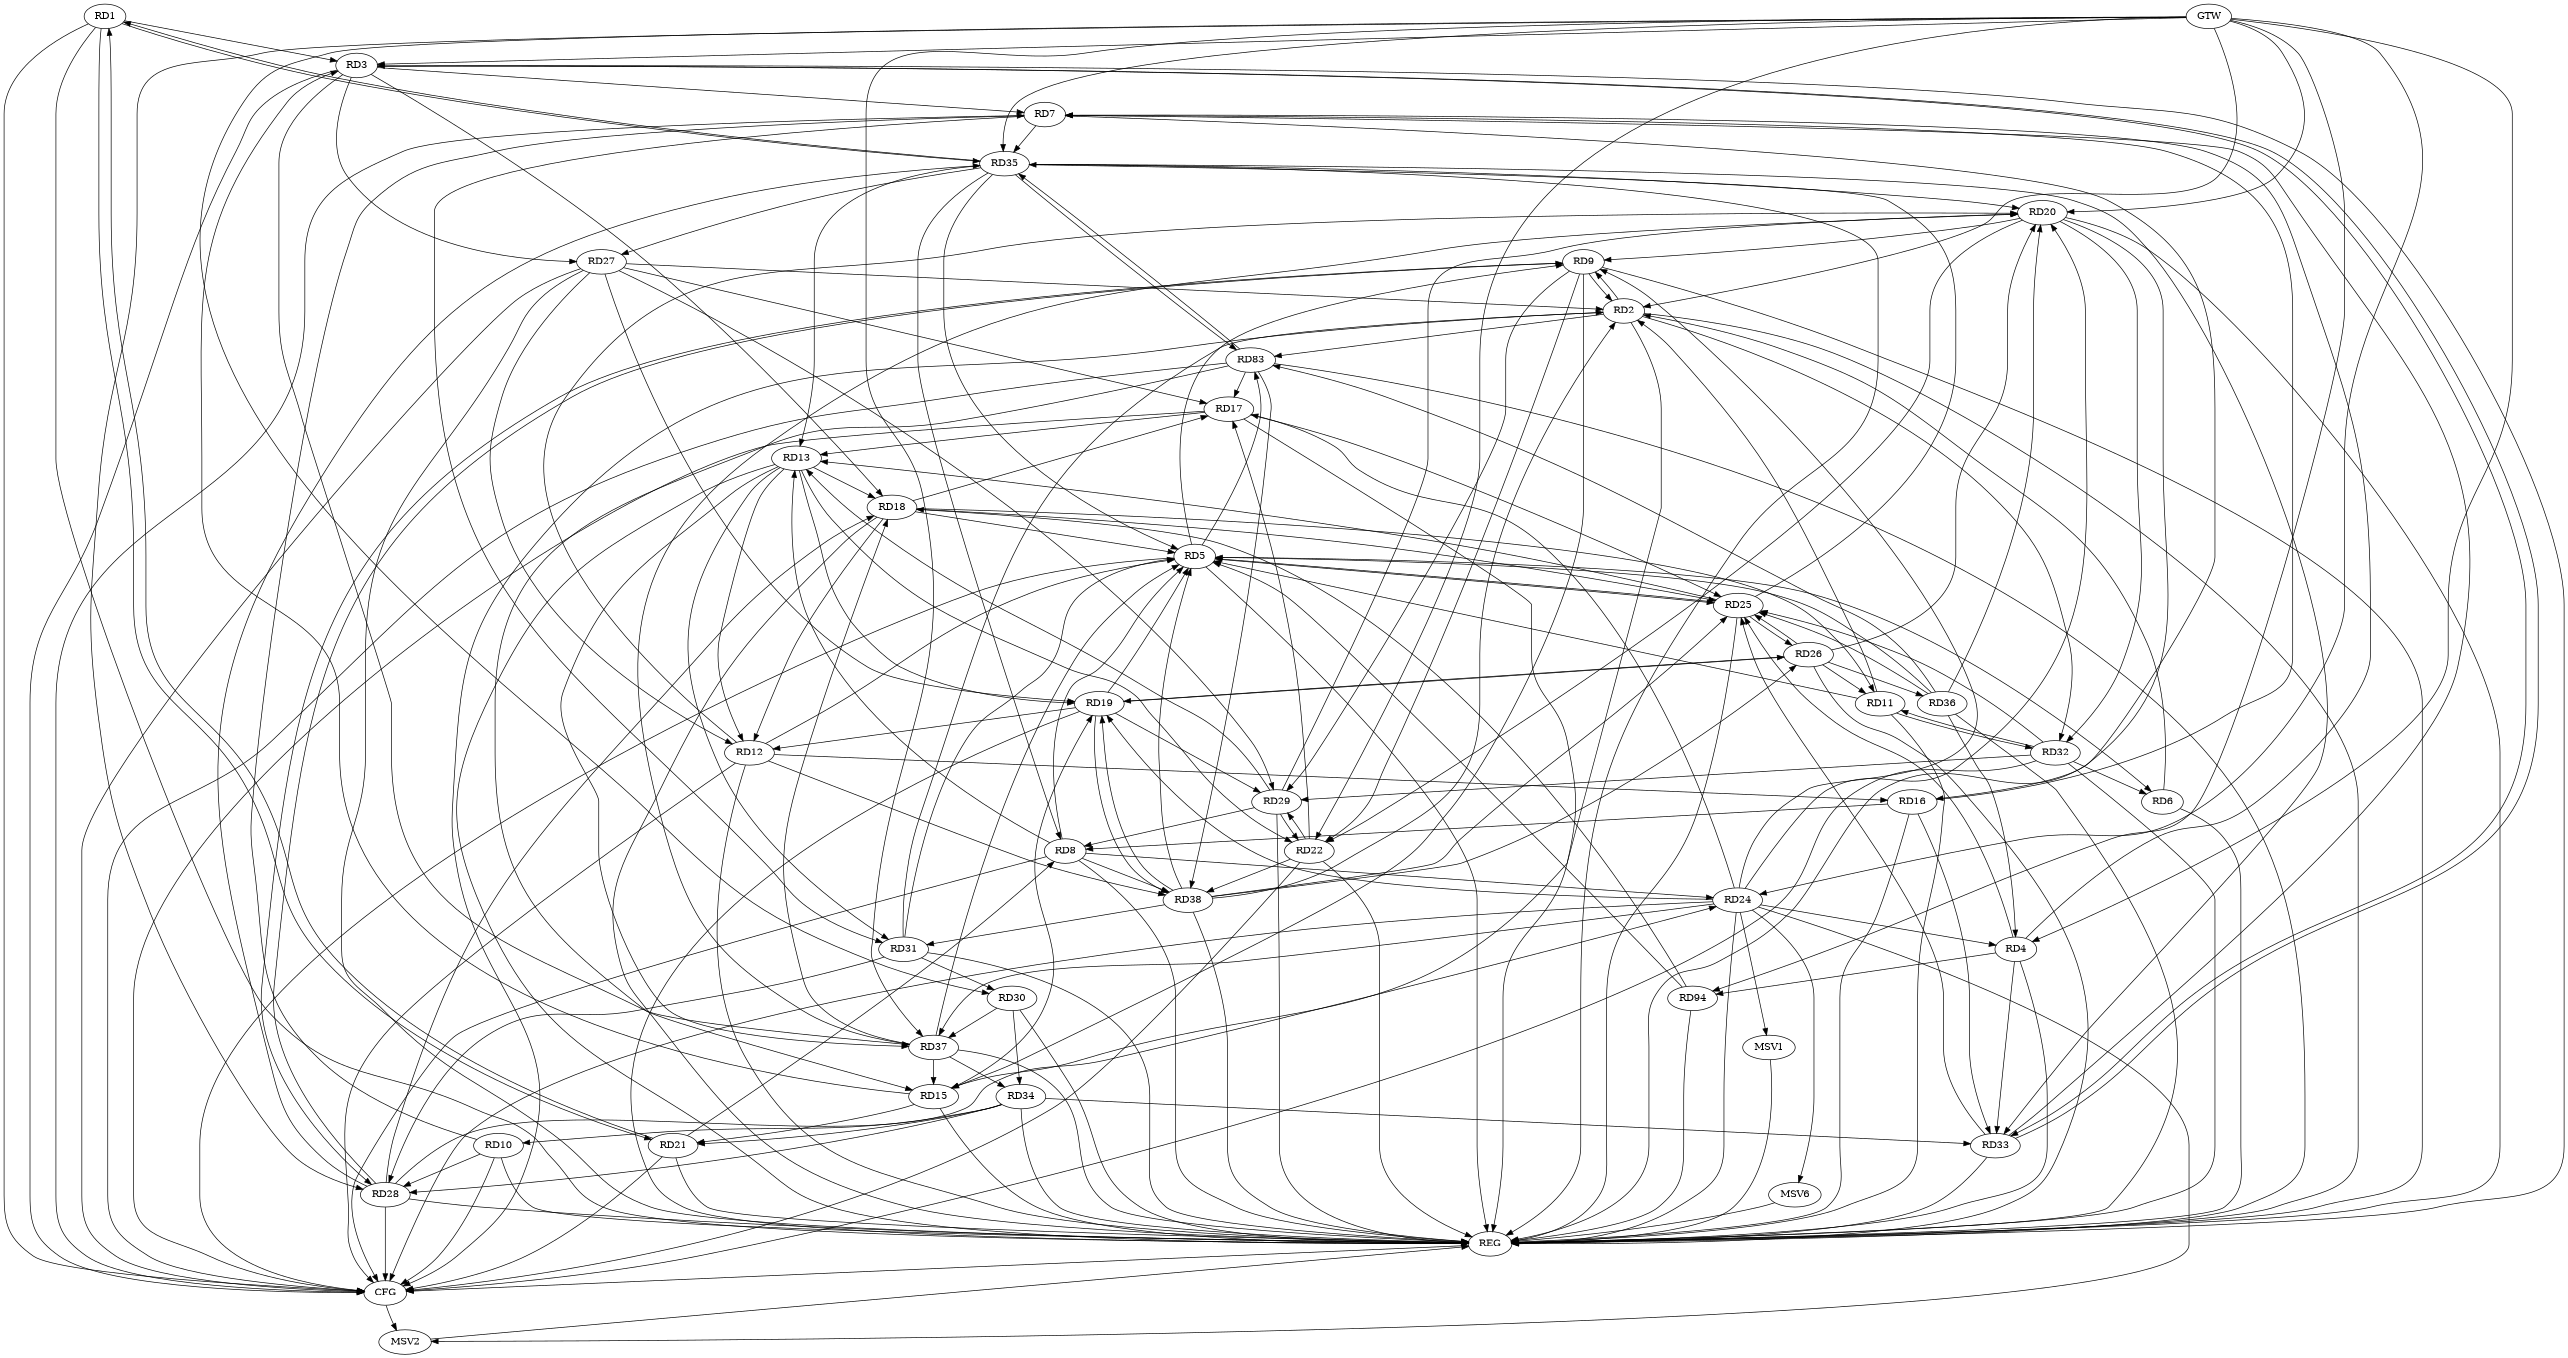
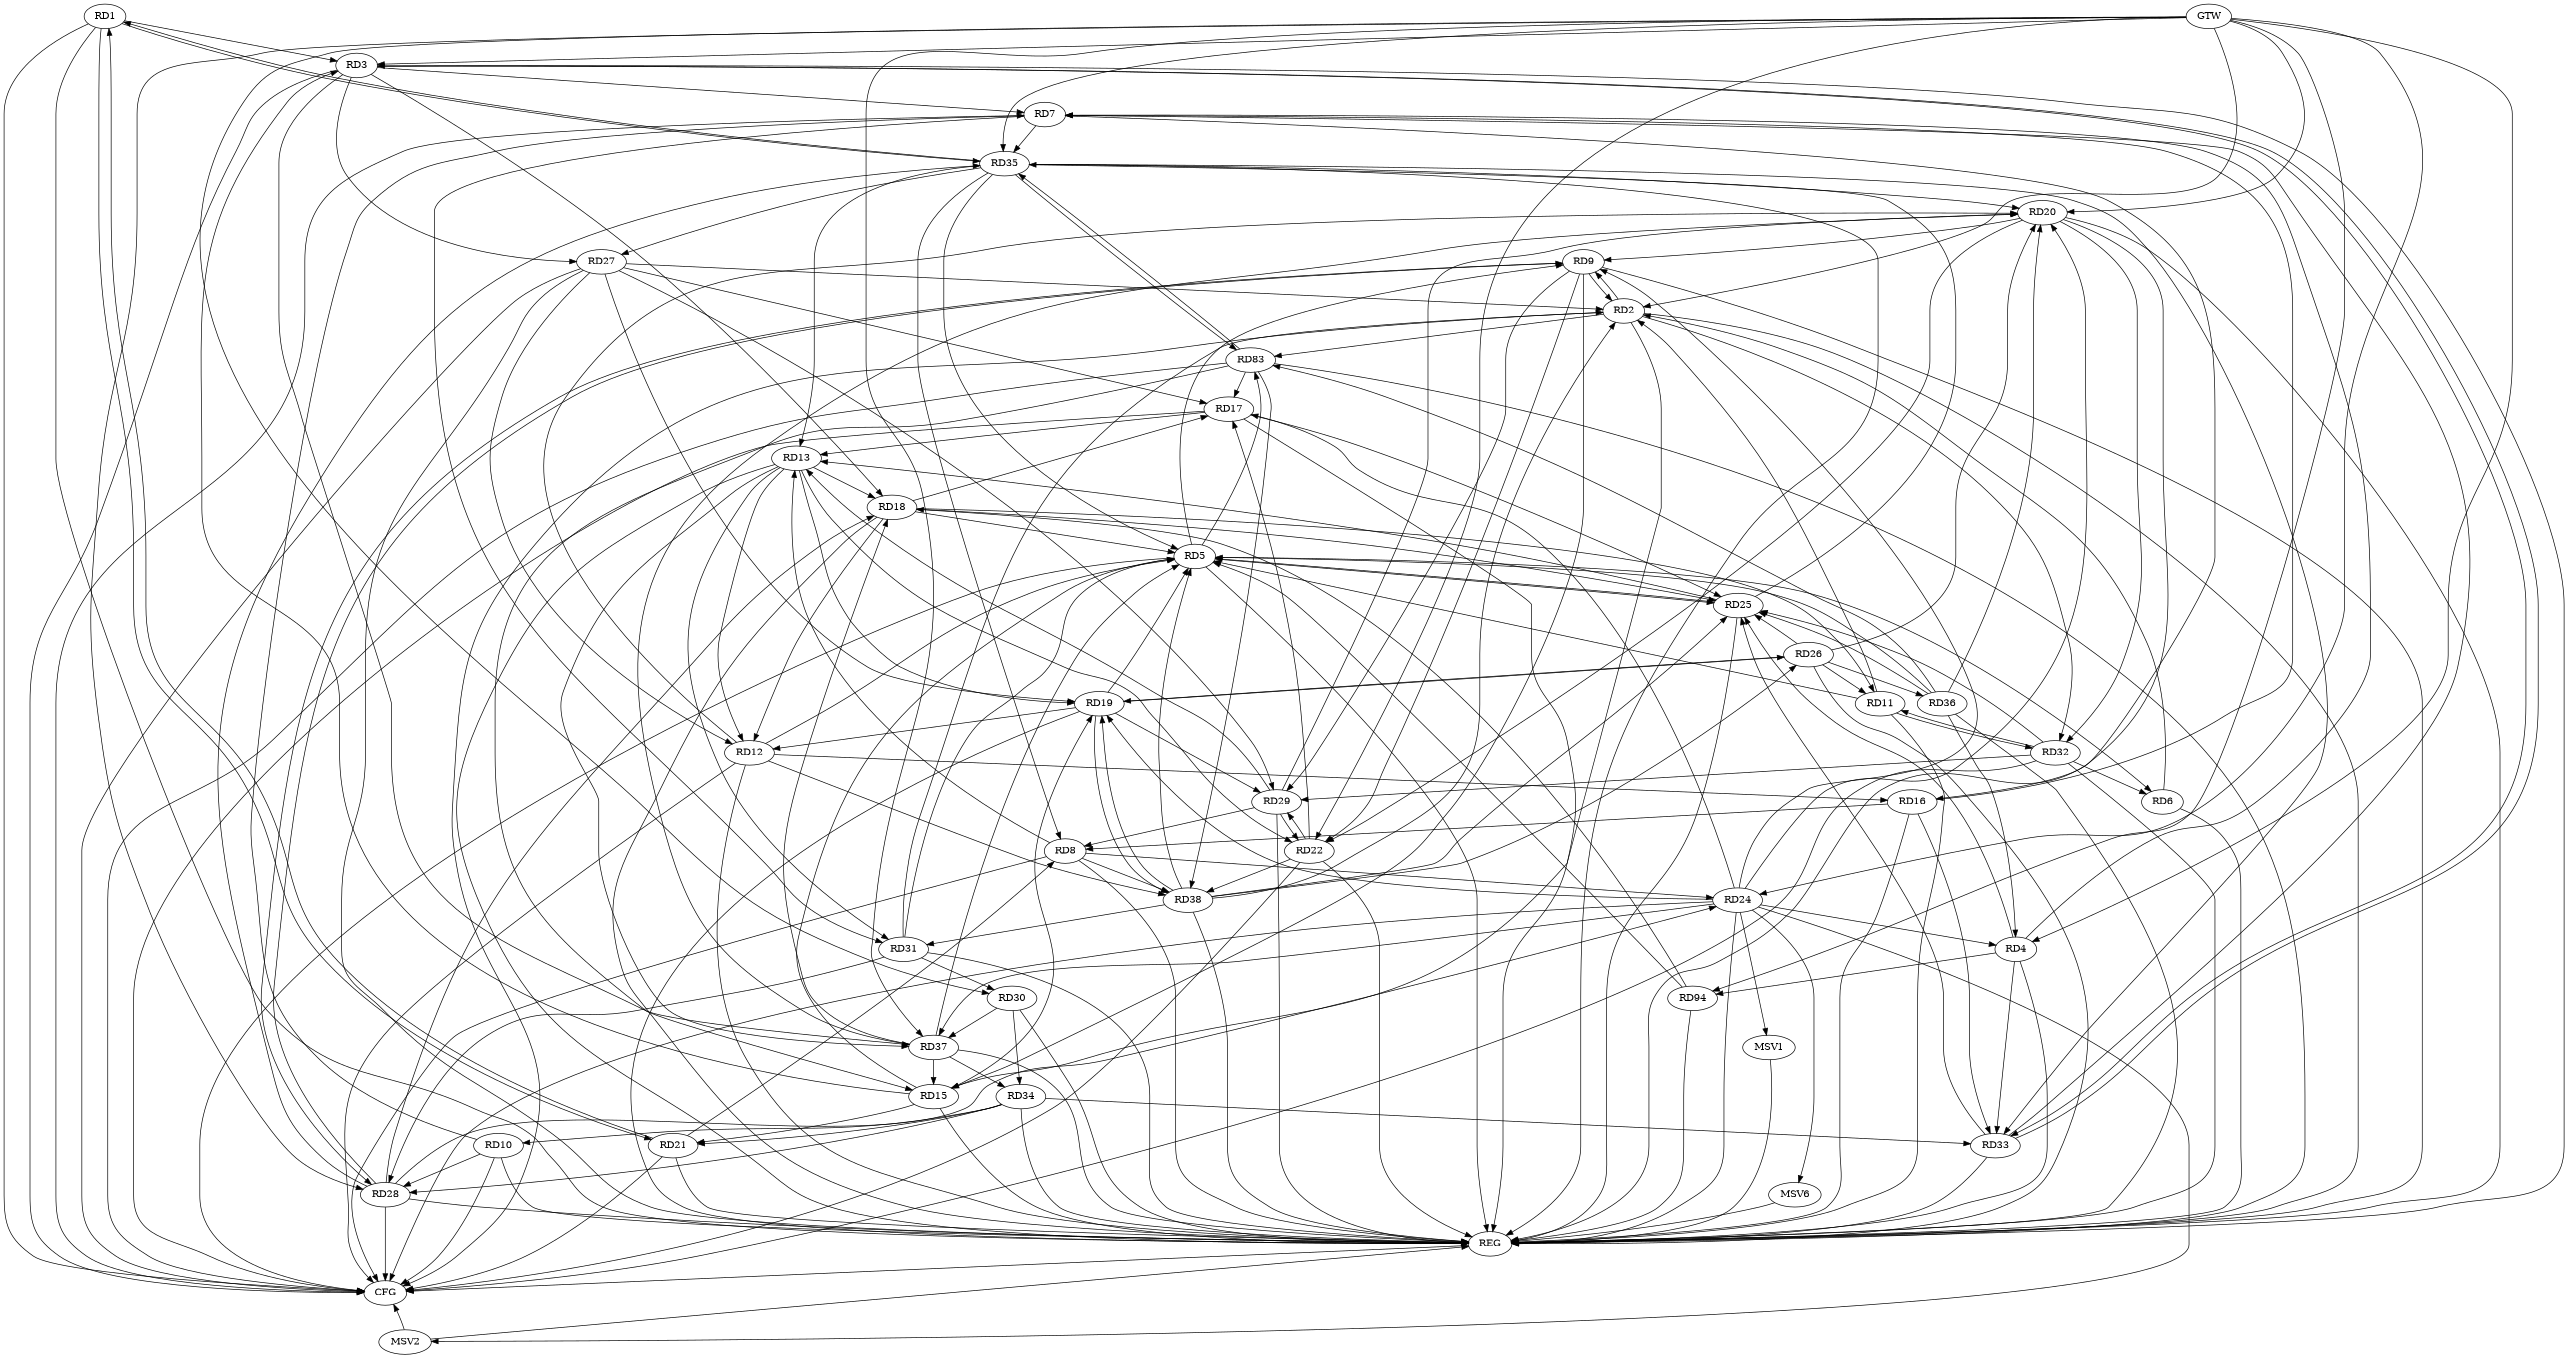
(1768, 629) -> none
(1073, 686) -> (860, 771)
(390, 1315) -> (401, 1320)
